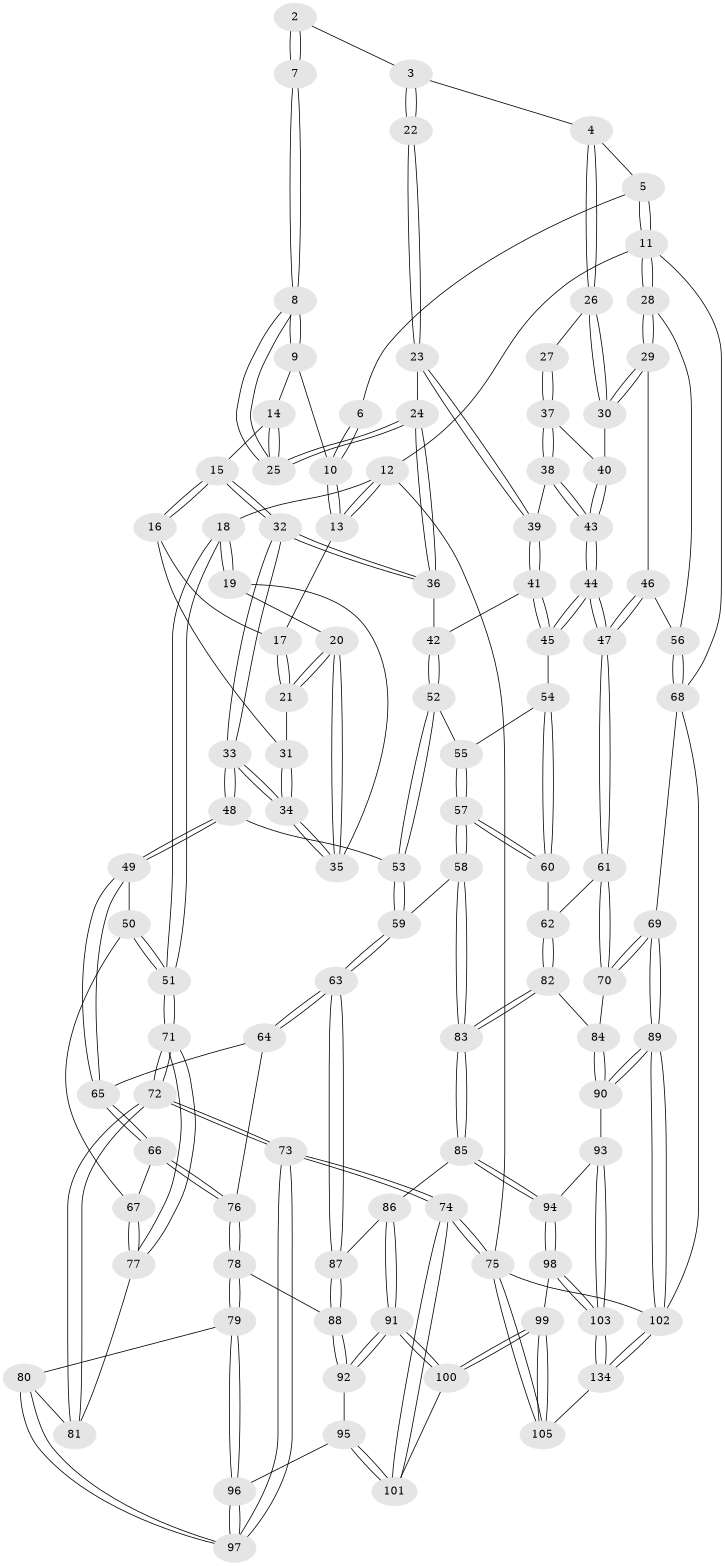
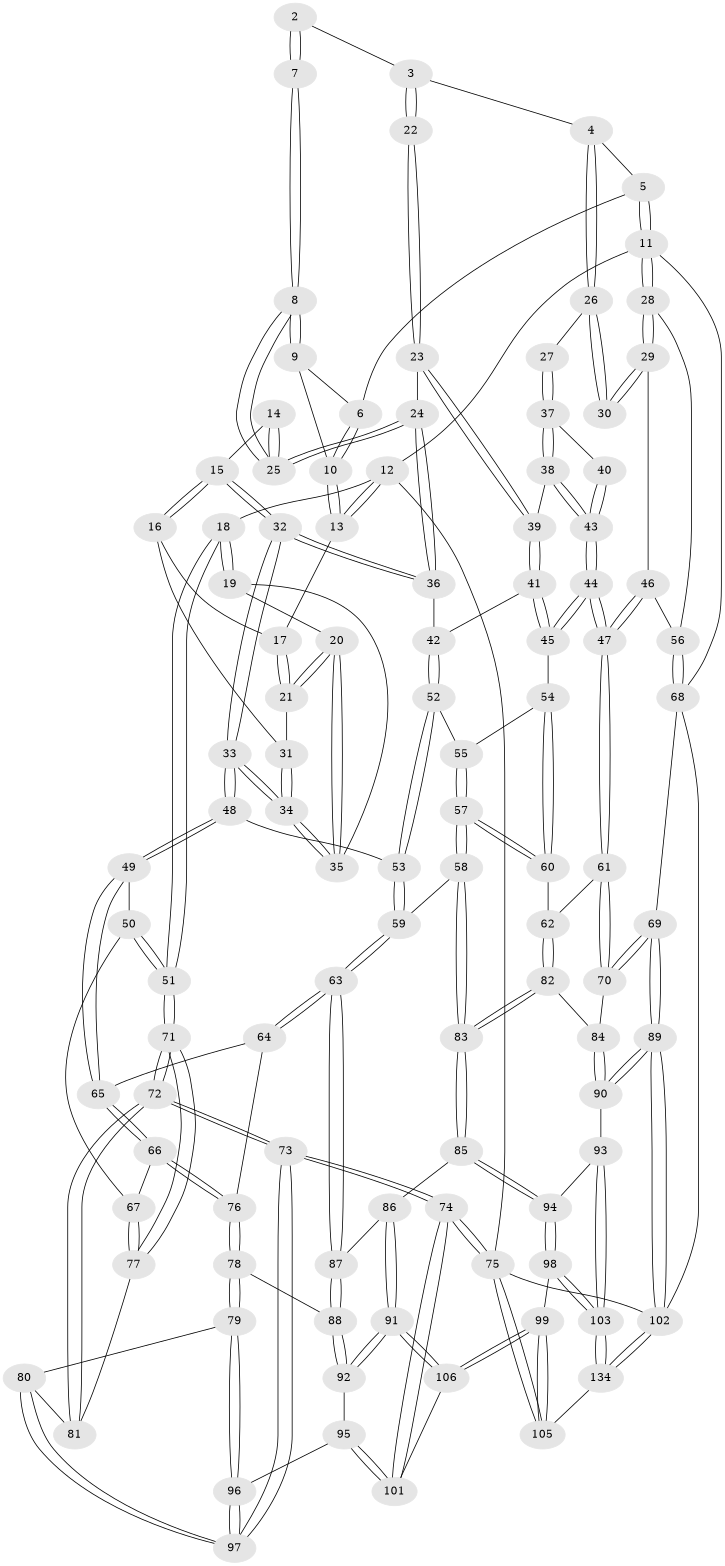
(285, 386) -> (328, 386)
(605, 443) -> none
(447, 1378) -> (447, 1378)
